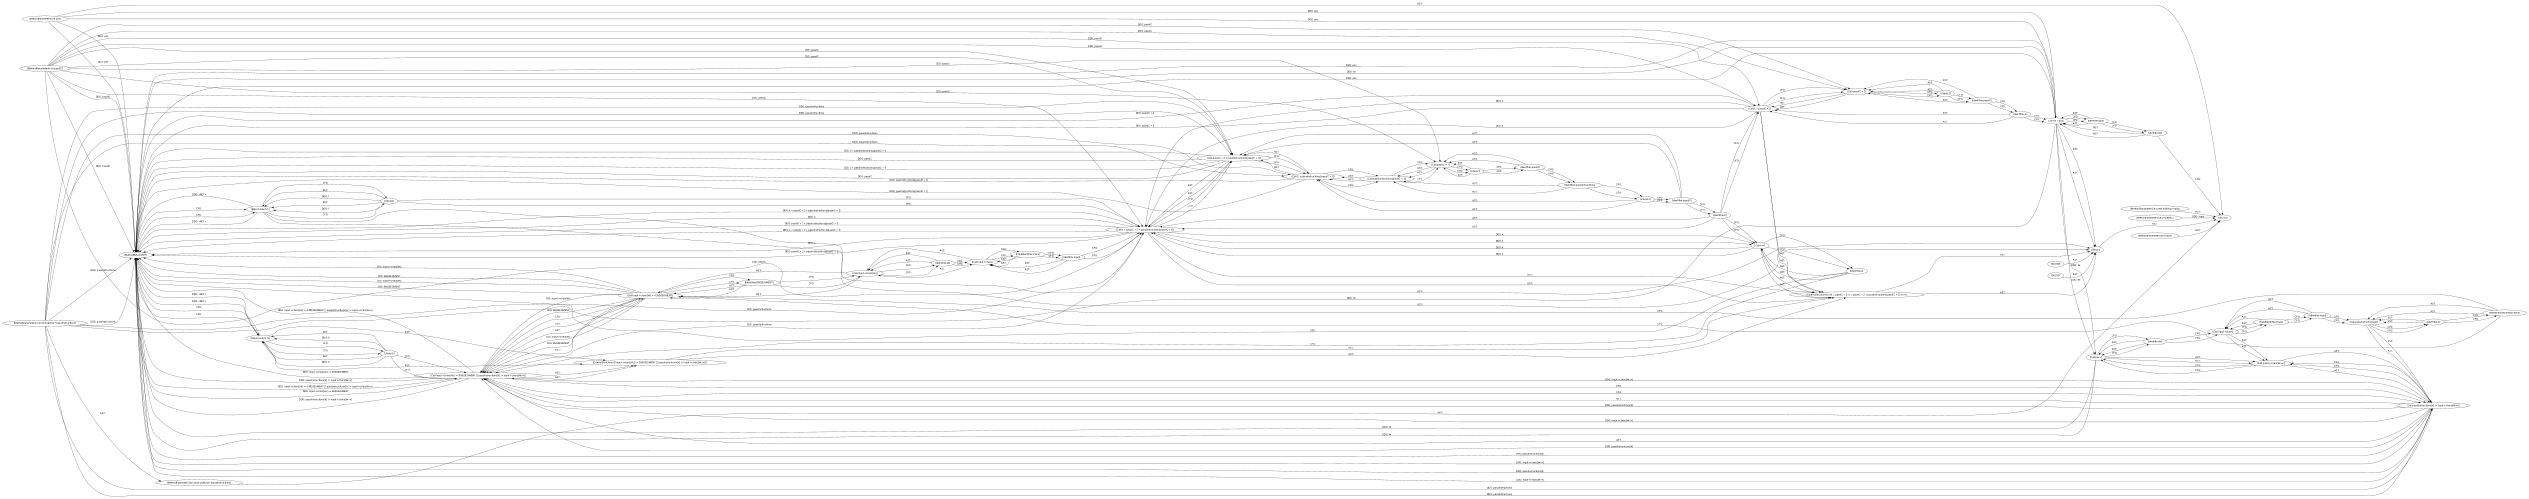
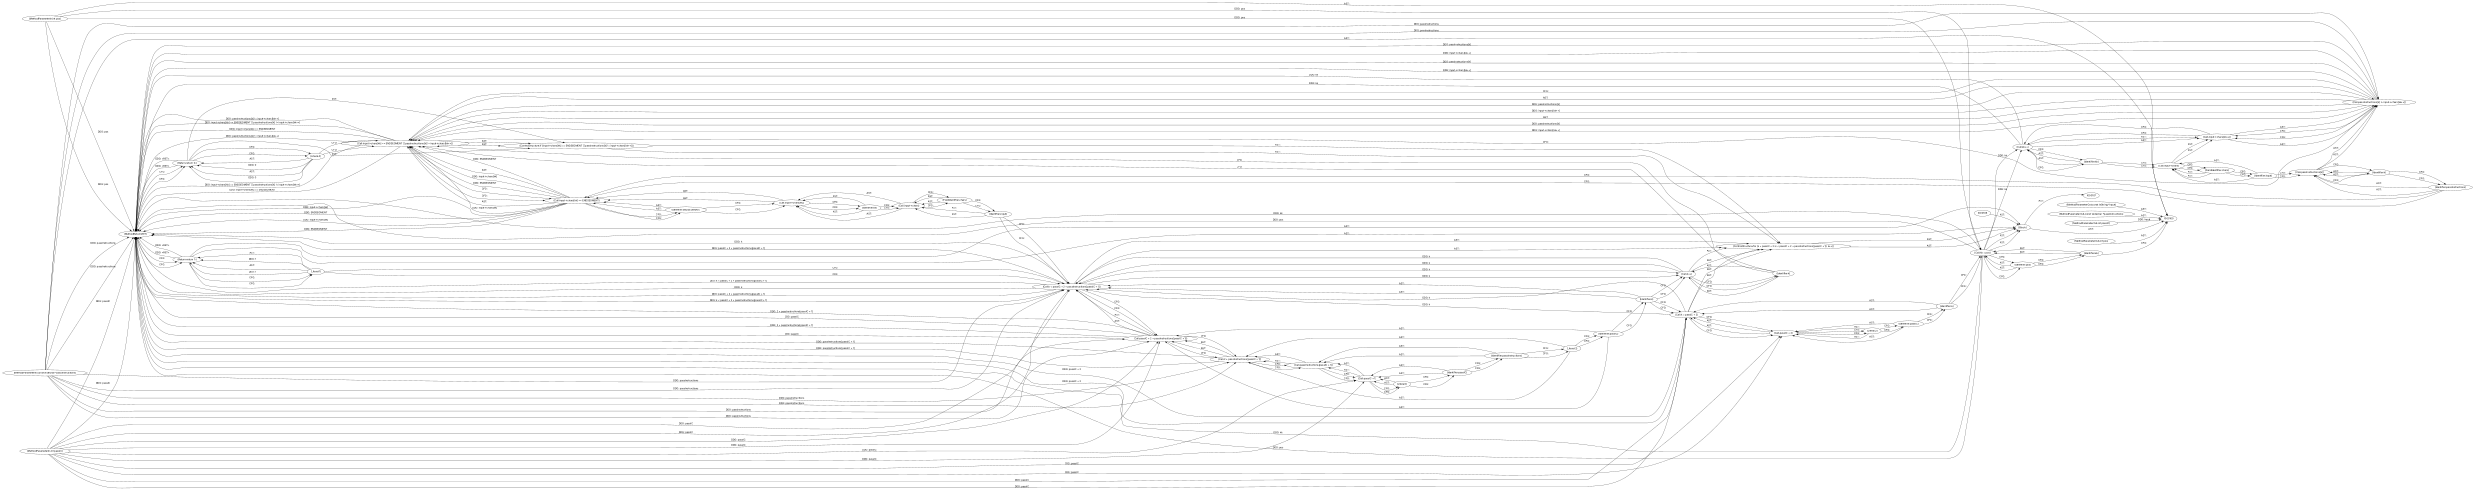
(2083, 273) -> (2048, 200)
(90, 413) -> (1027, 40)
